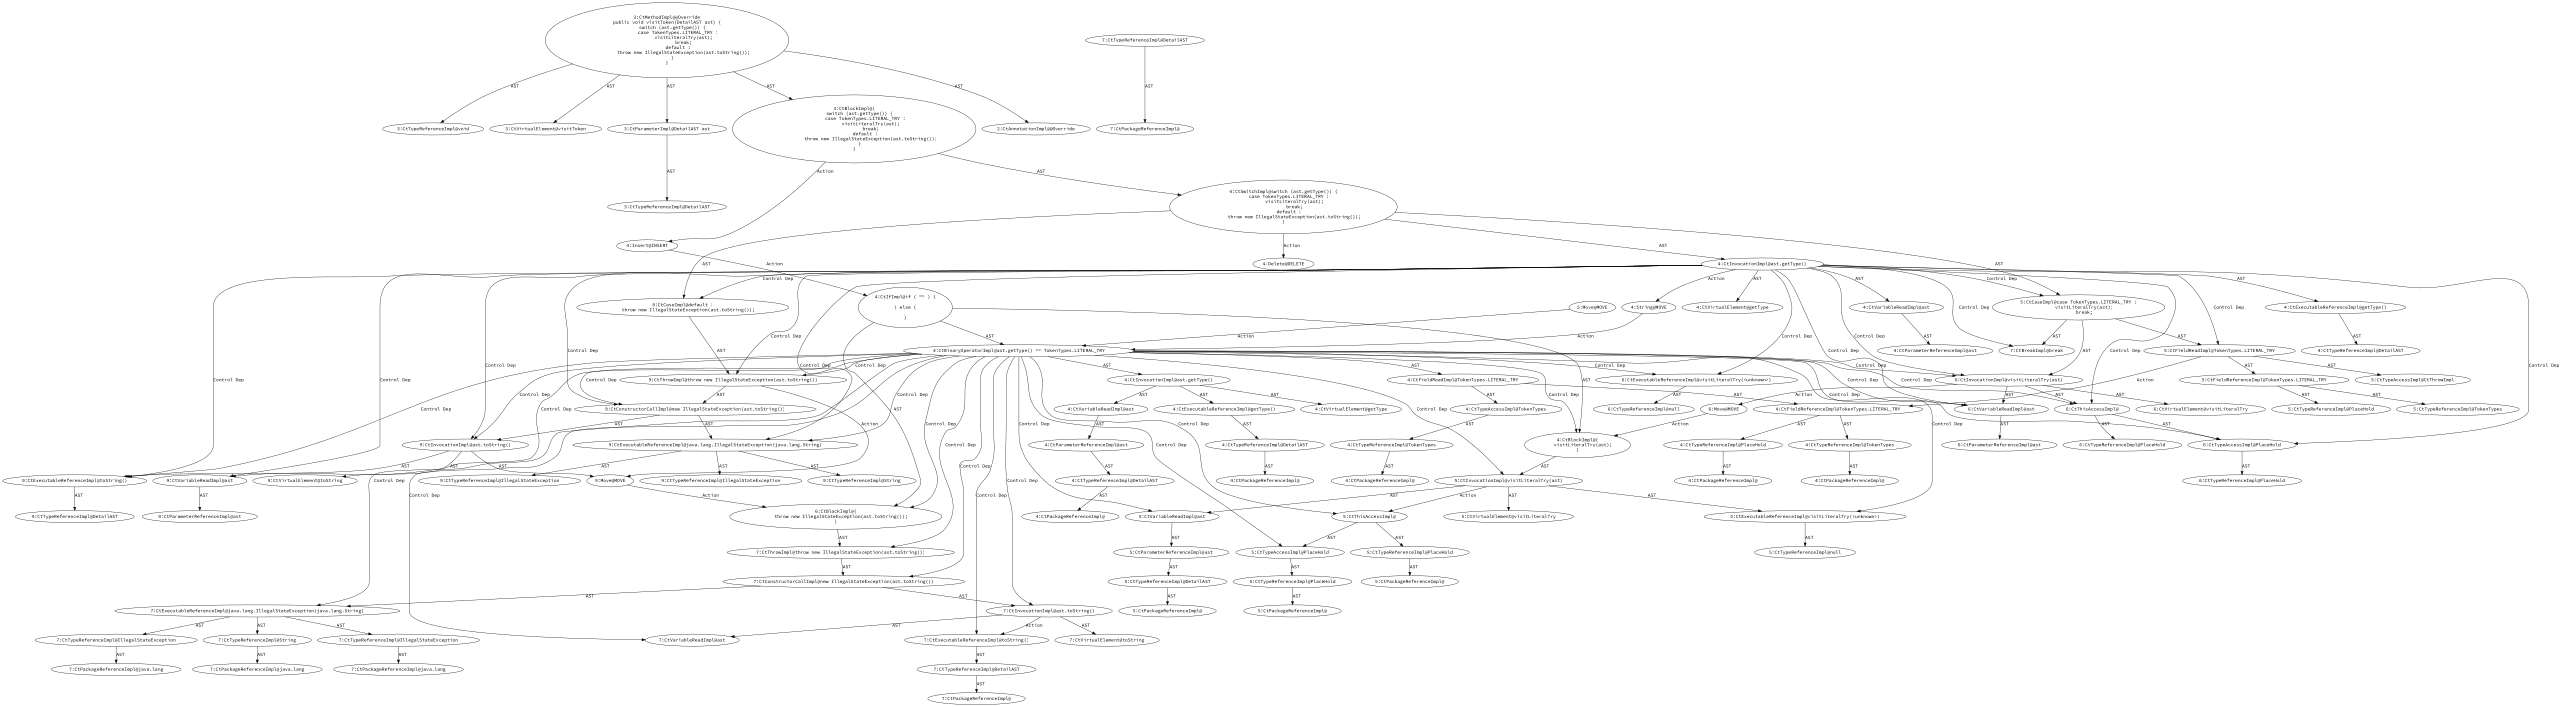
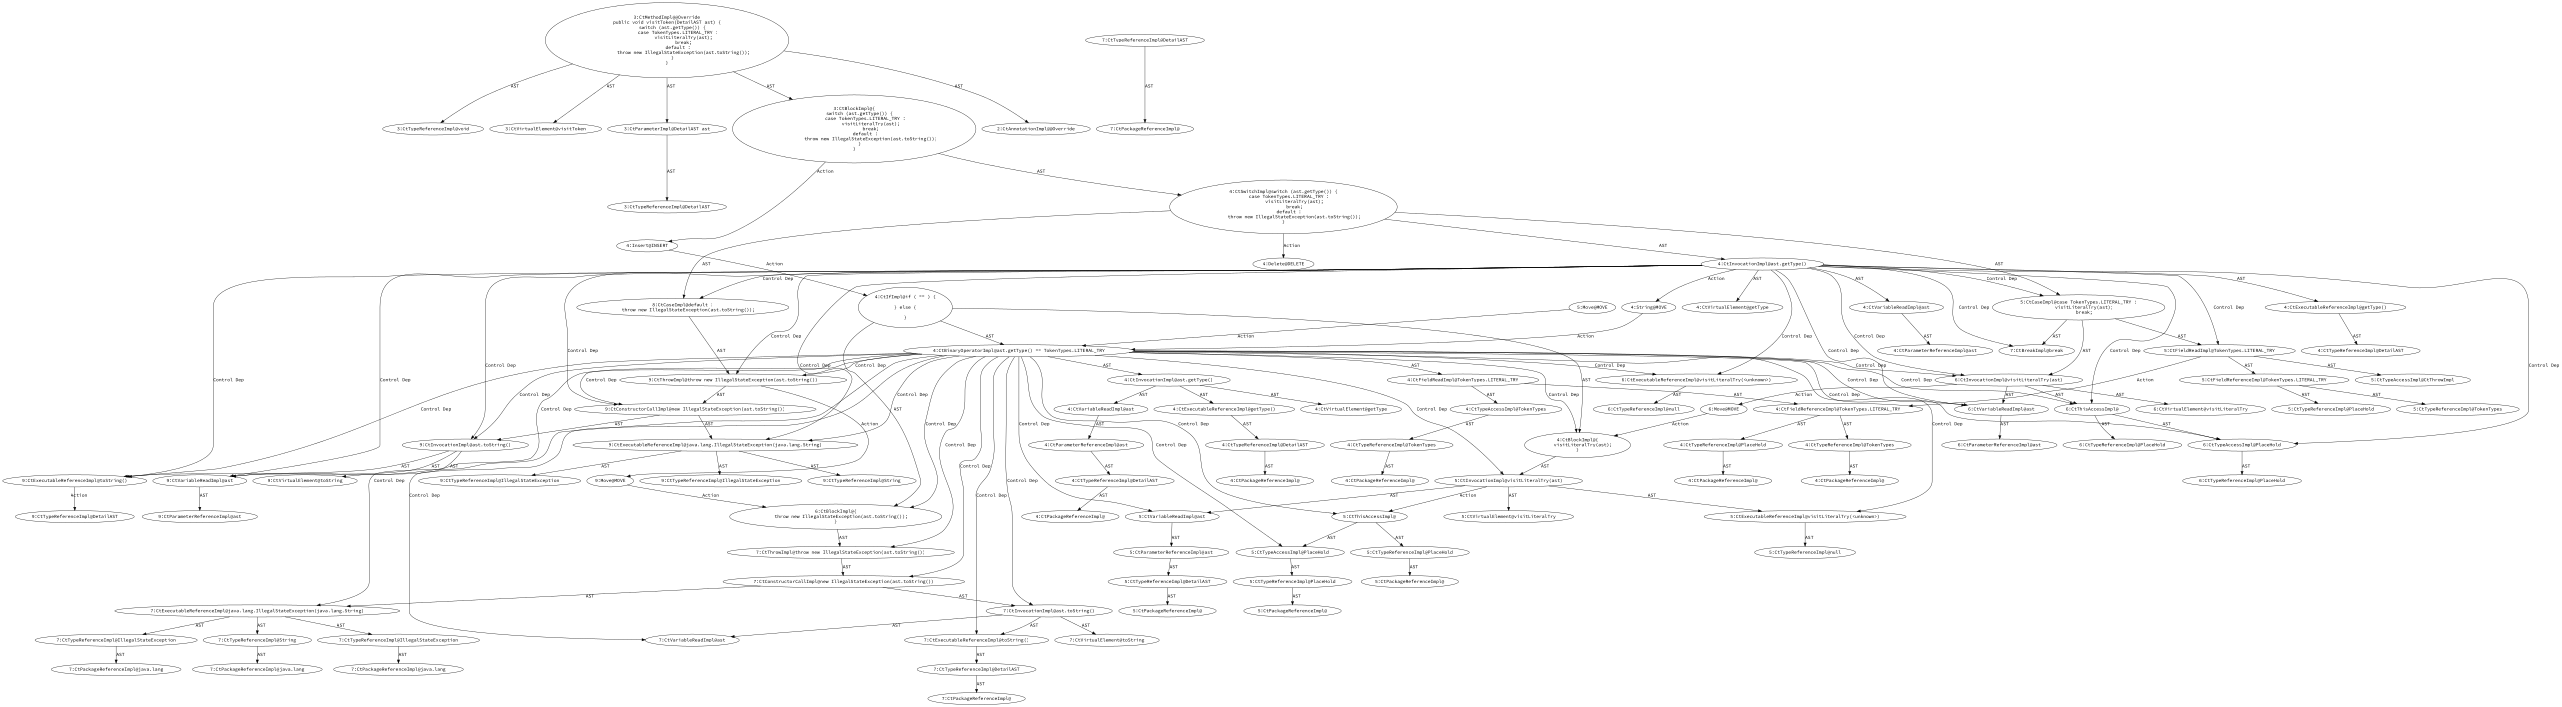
(528, 473) -> (348, 474)
(79, 495) -> (79, 495)
(1034, 626) -> (1034, 626)
